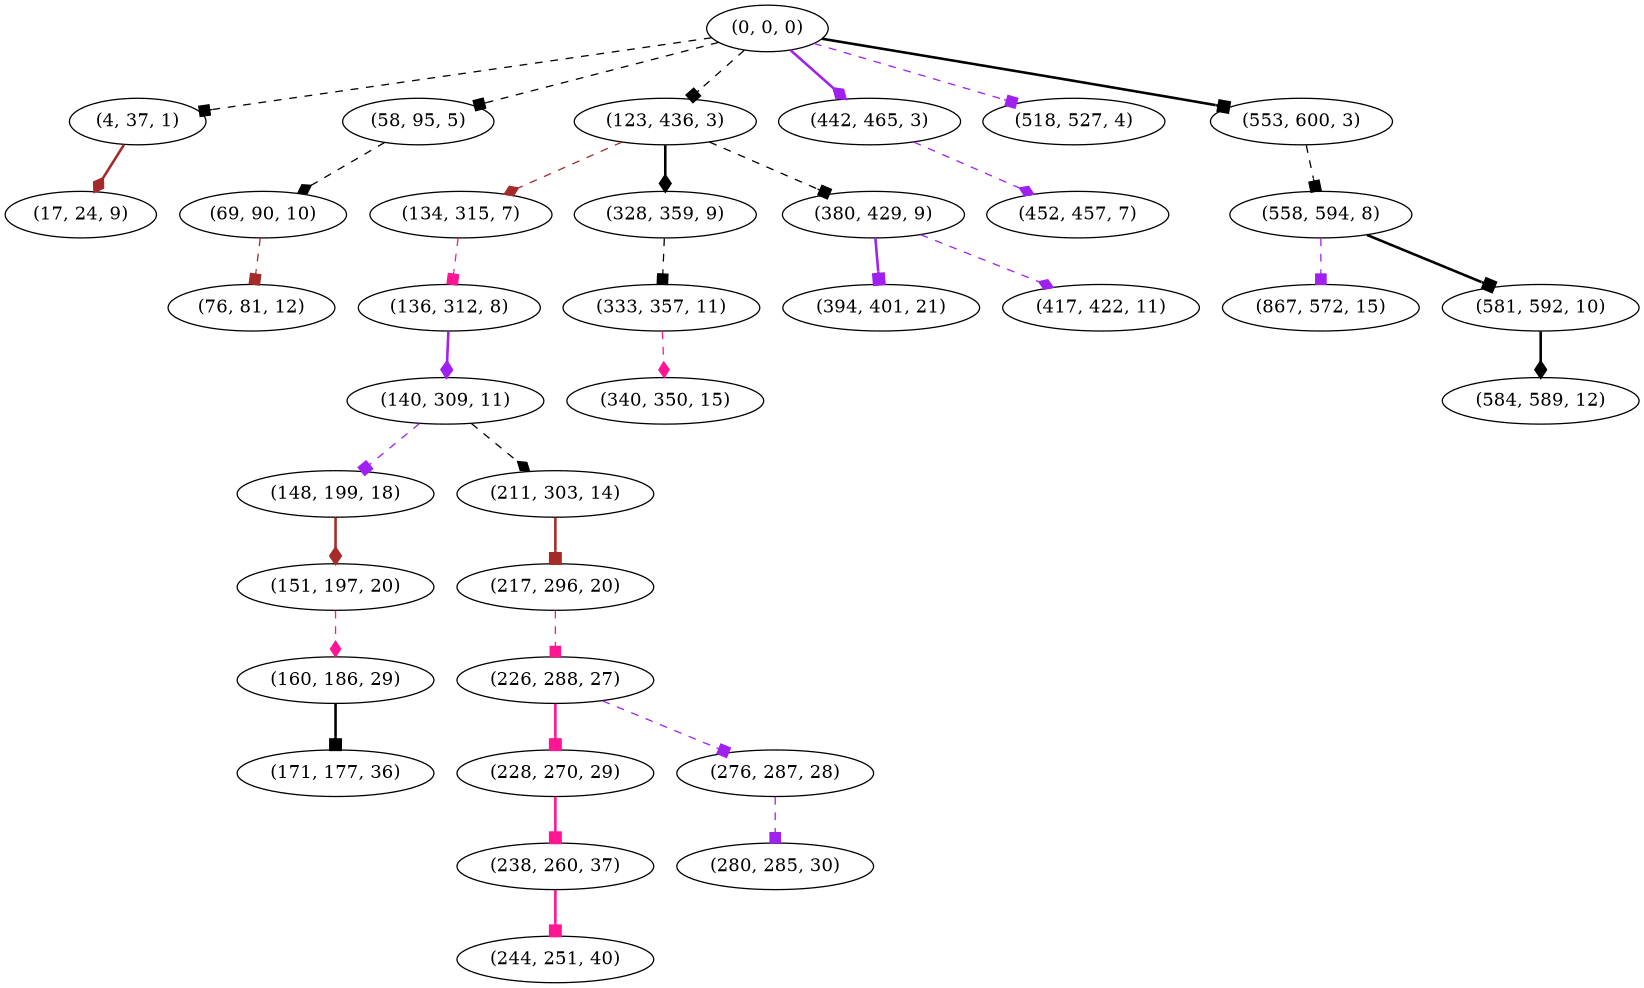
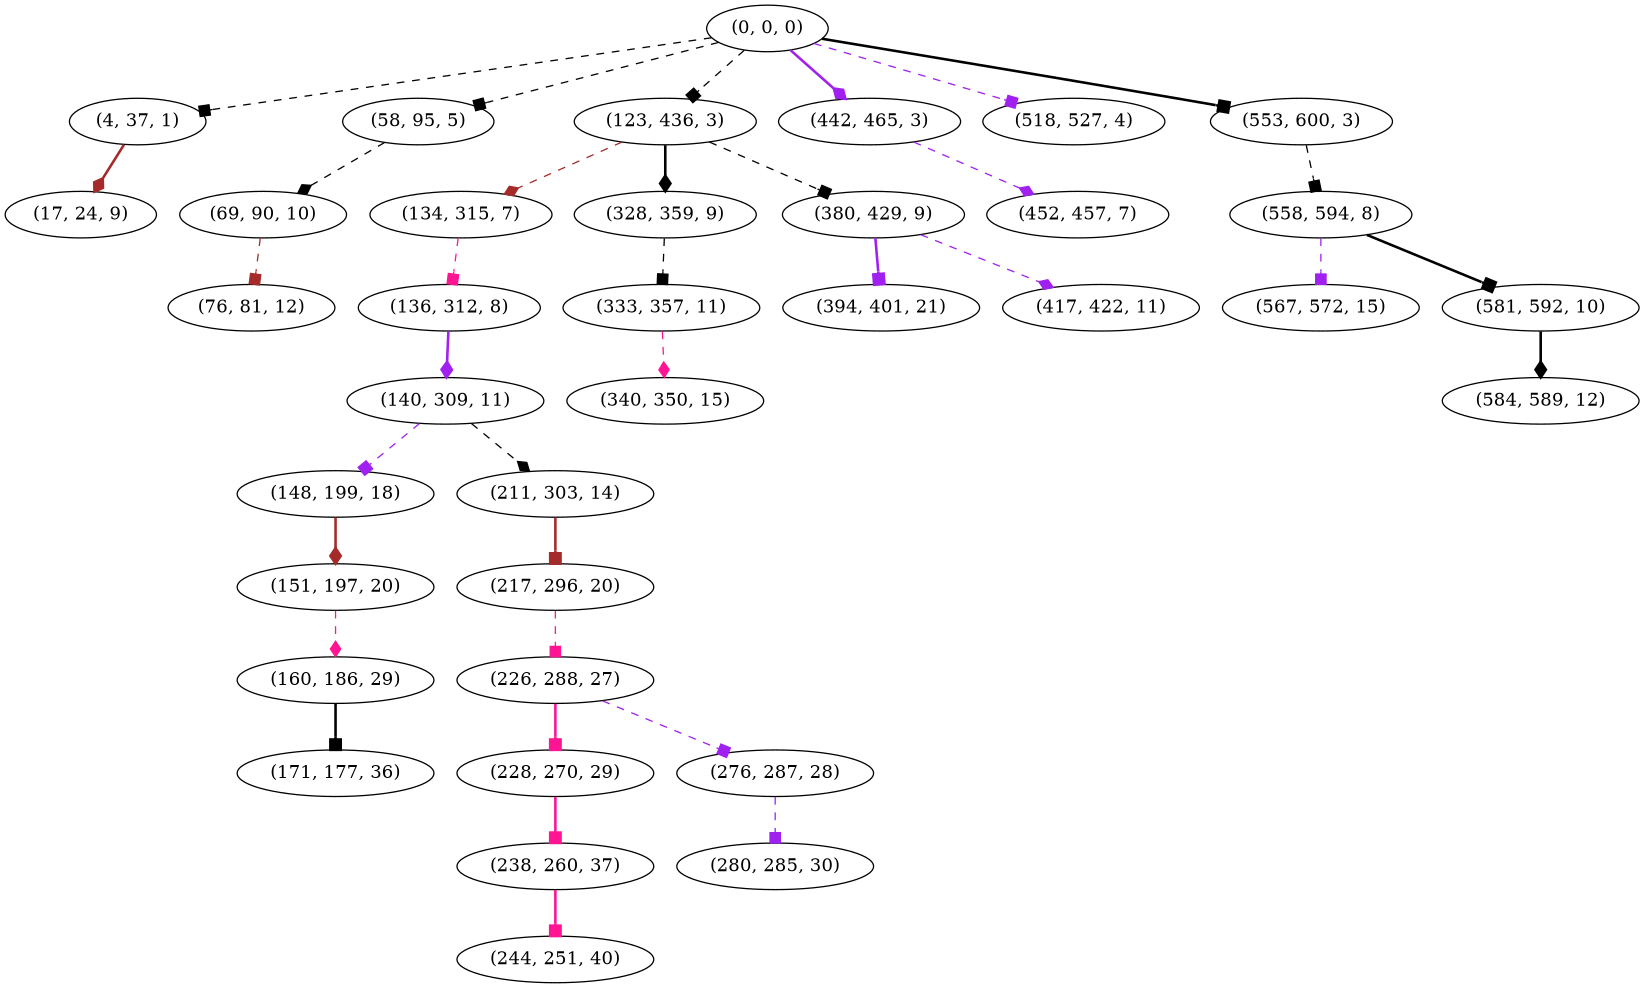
(1321, 308) -> (1321, 308)
